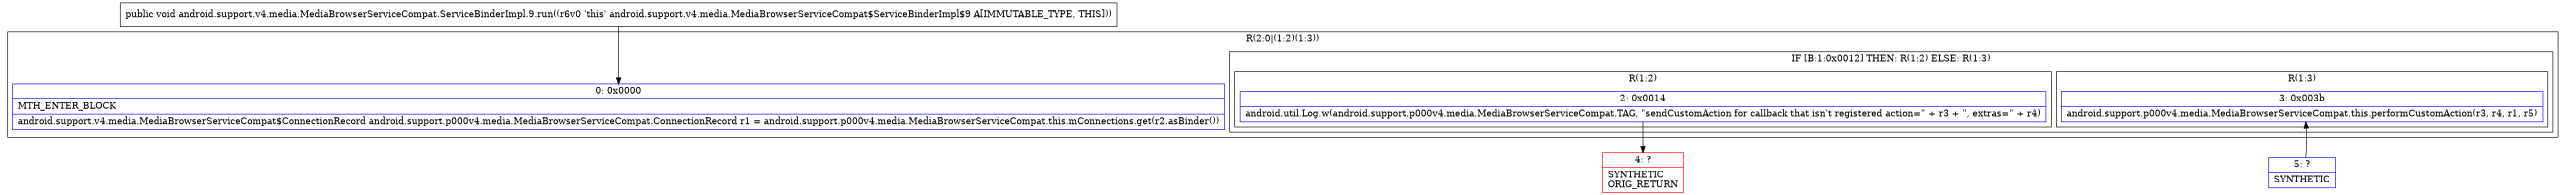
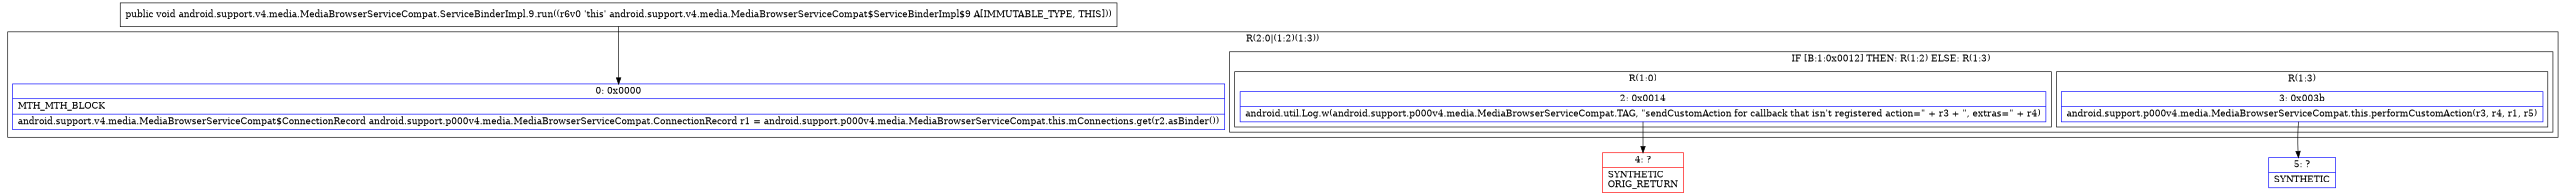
(1643, 79) -> (1643, 79)
(67, 106) -> (61, 106)
(2306, 143) -> (2298, 142)
